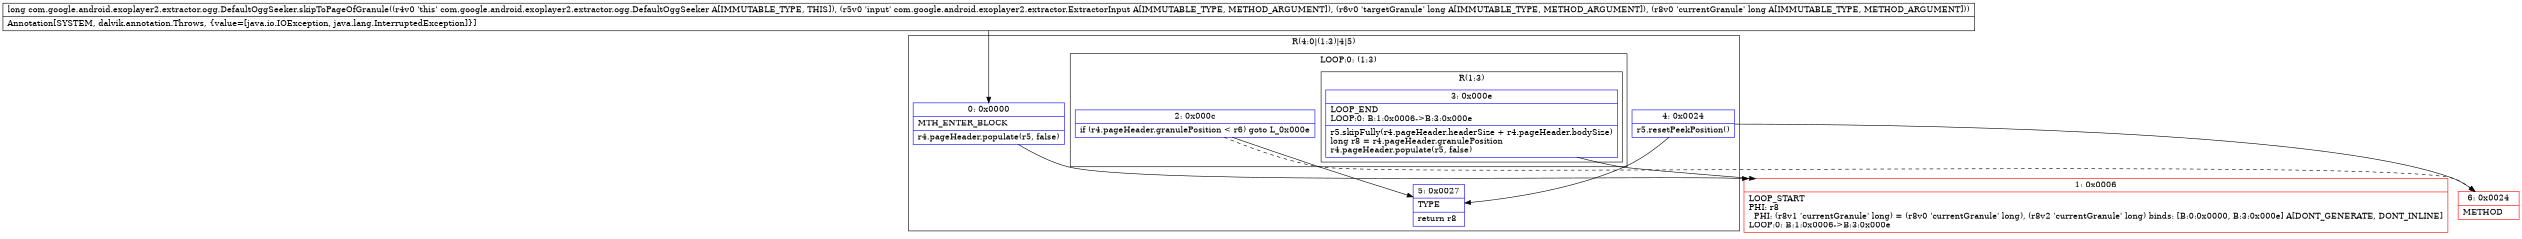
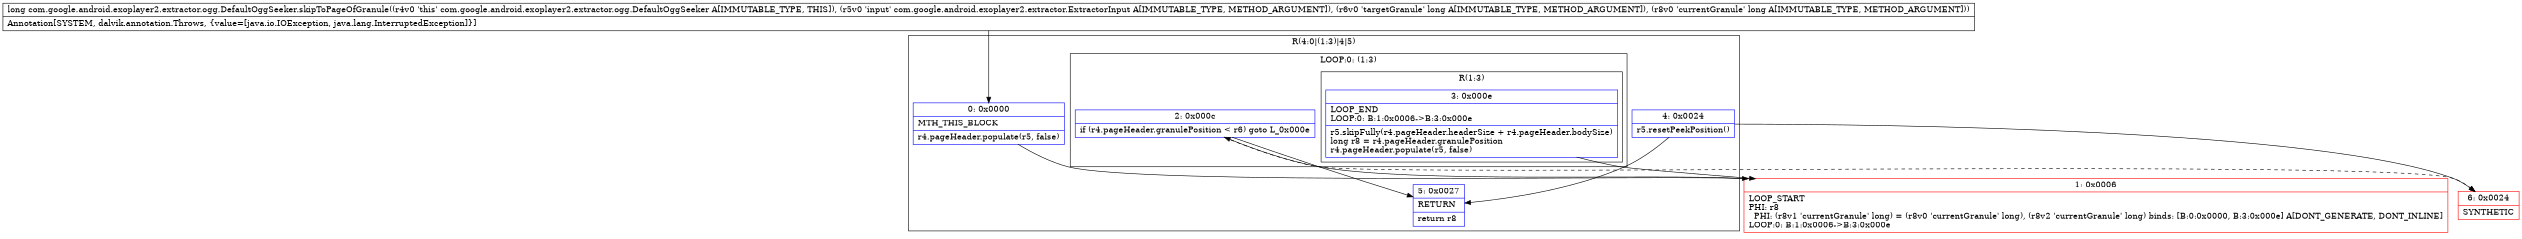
(963, 123) -> (958, 123)
none -> (1408, 175)
(1429, 205) -> (1437, 205)
(2483, 212) -> (2489, 212)
